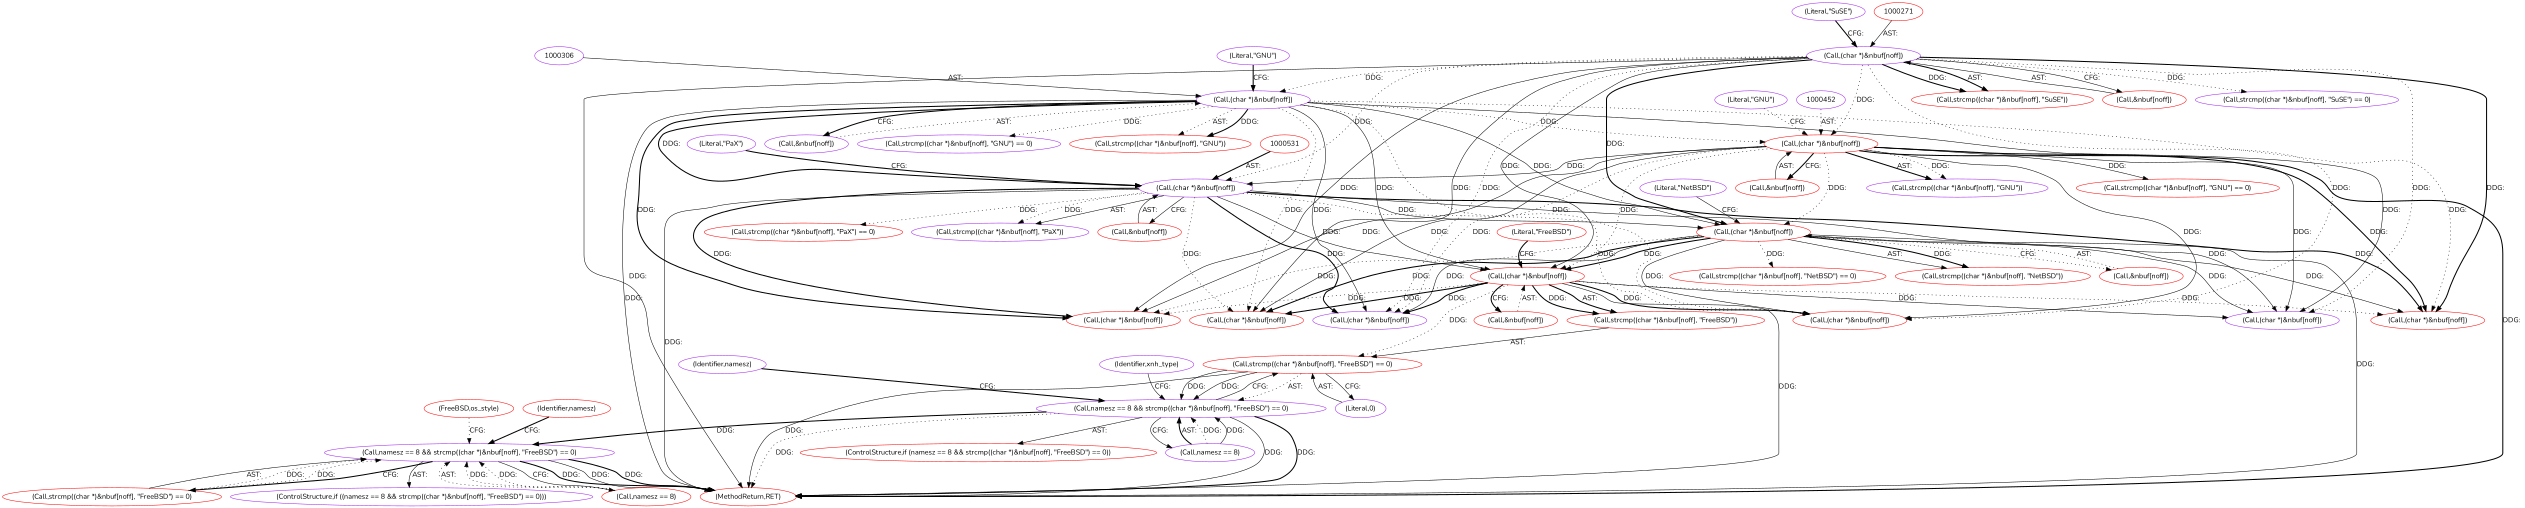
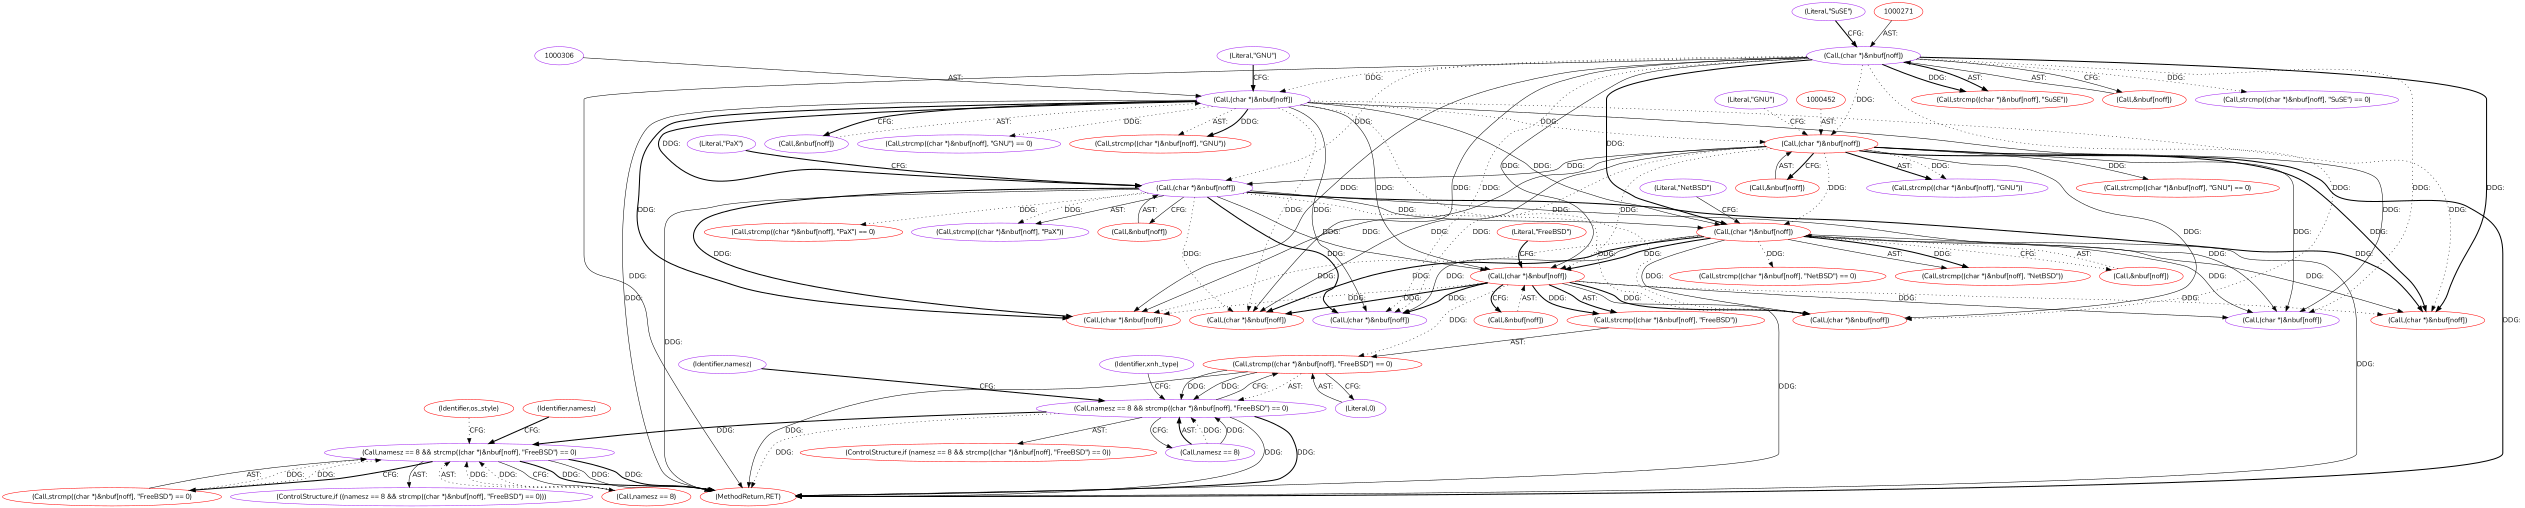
(1821, 100) -> (1821, 100)
(1285, 144) -> none
(469, 409) -> (469, 409)
